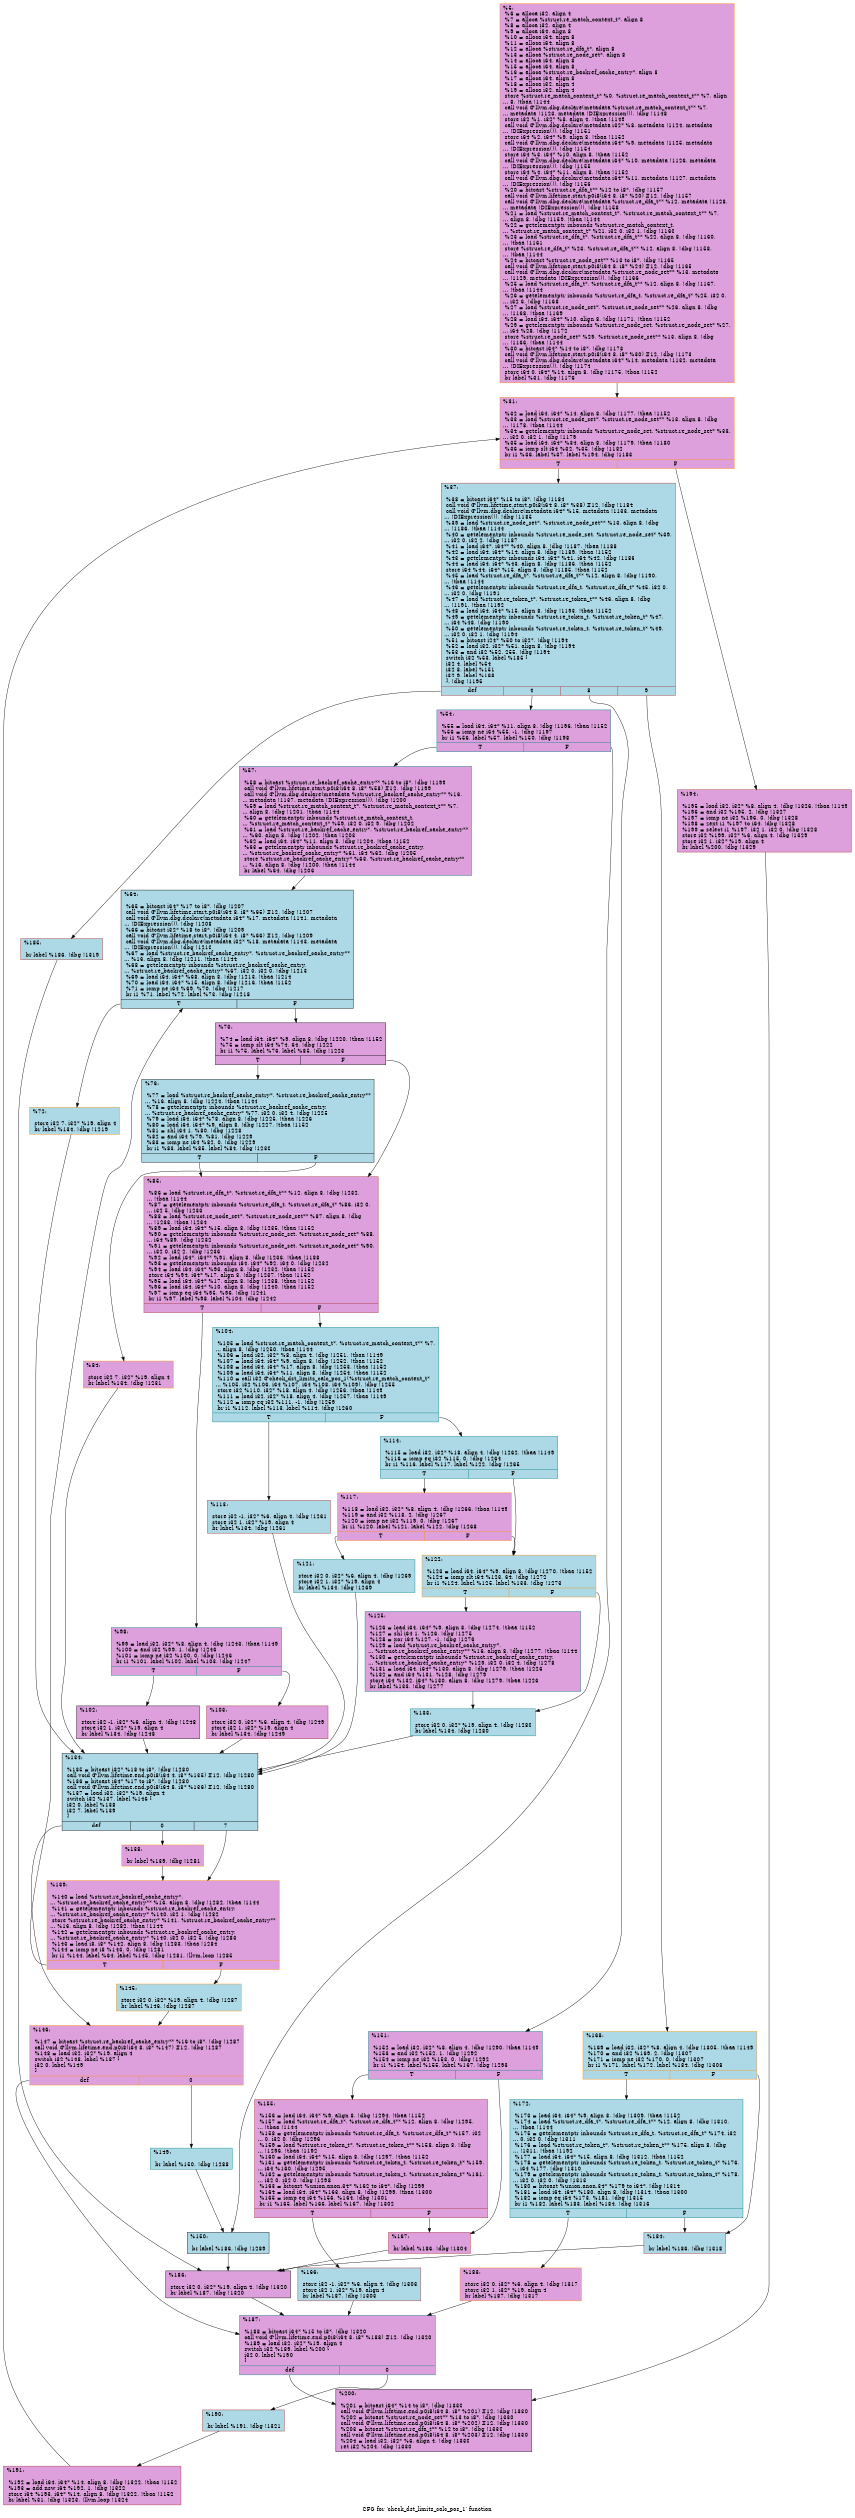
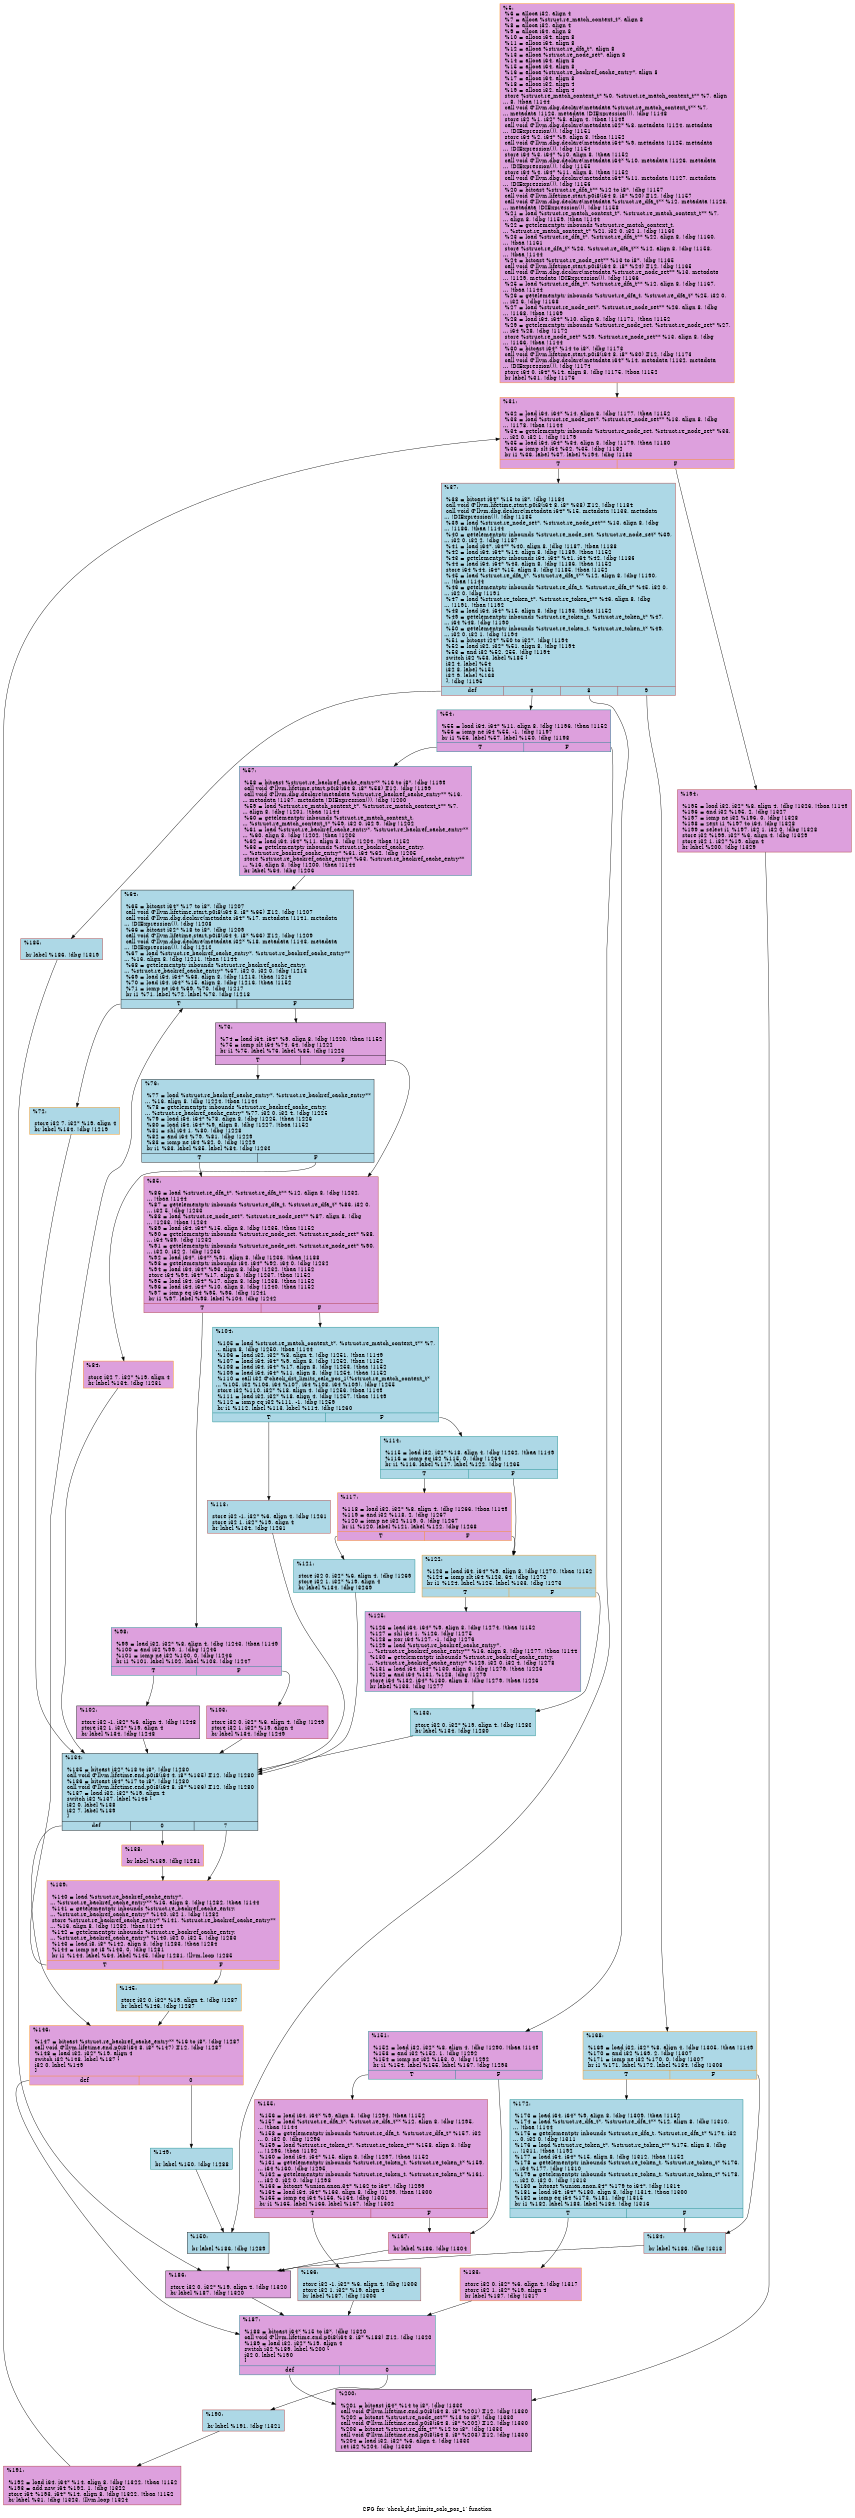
(334, 1588) -> (334, 1588)
